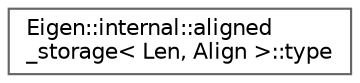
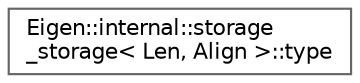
(180, 41) -> (180, 41)
